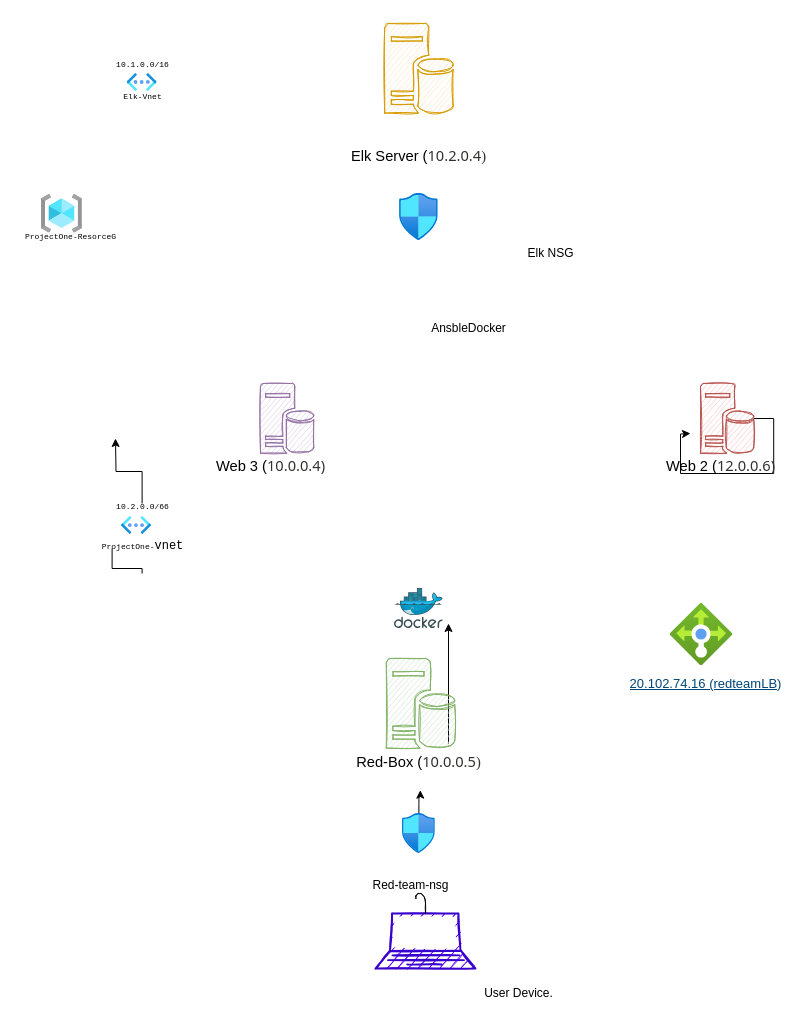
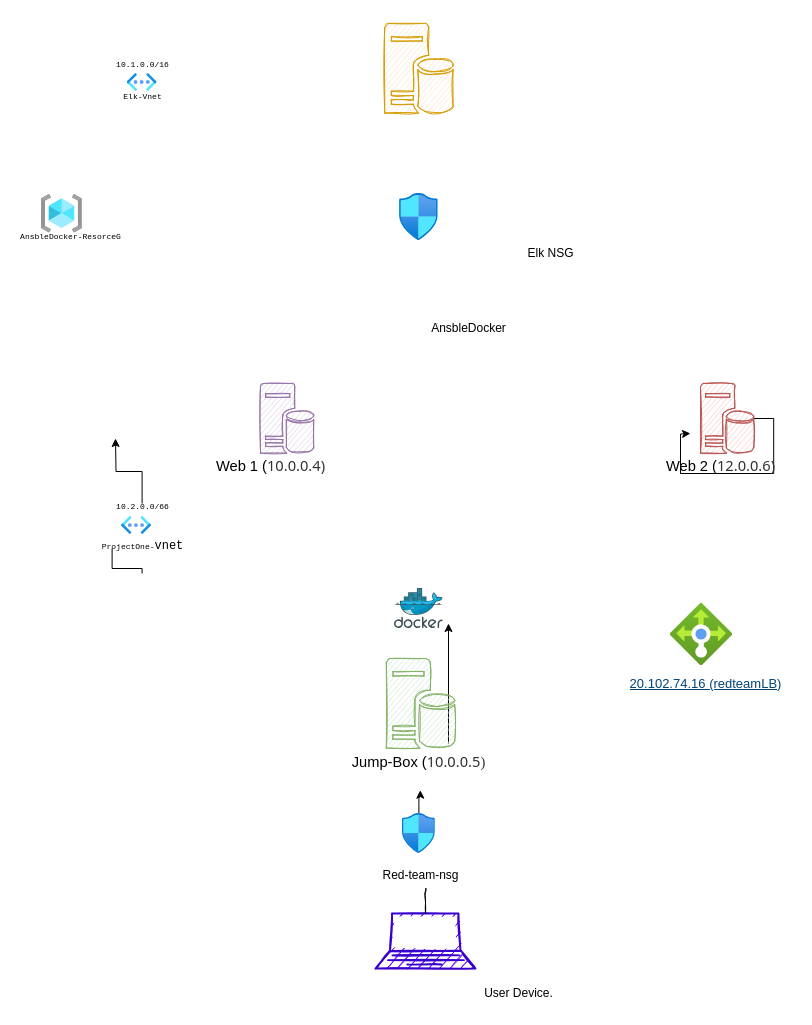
(419, 144) -> none
(71, 229) -> (71, 229)
(271, 454) -> (271, 454)
(419, 756) -> (419, 756)
(411, 879) -> (421, 869)
